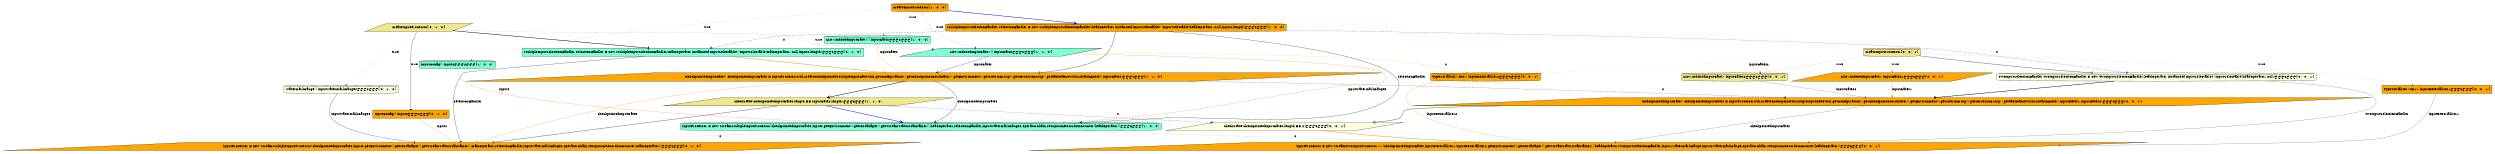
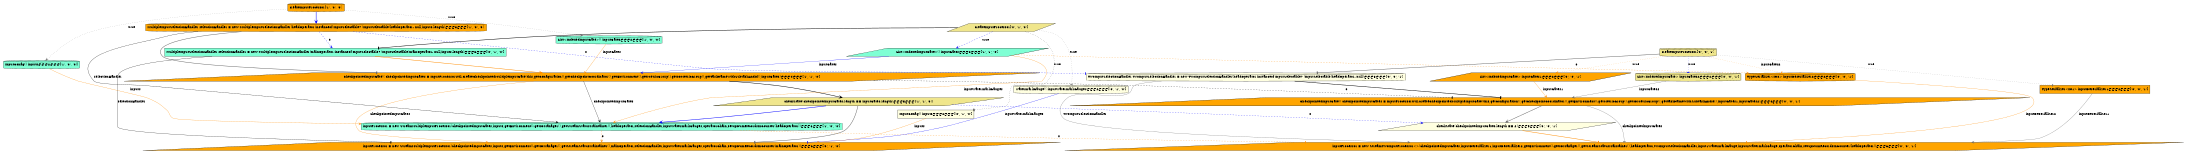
(694, 33) -> (976, 39)
(943, 36) -> none
(411, 70) -> (1037, 85)
(411, 114) -> (936, 114)
